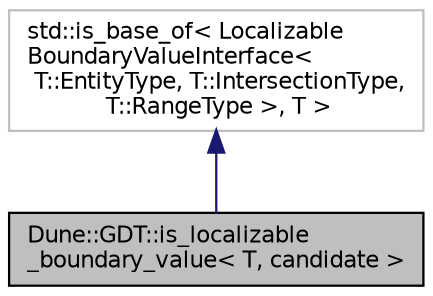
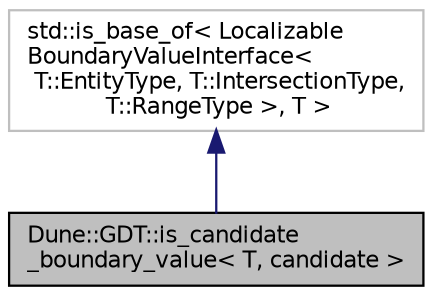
(216, 249) -> (216, 249)
